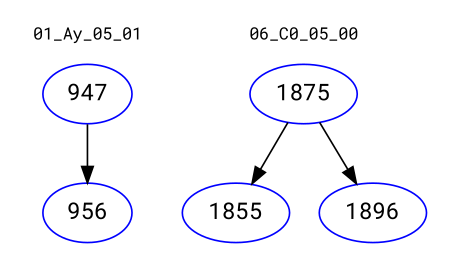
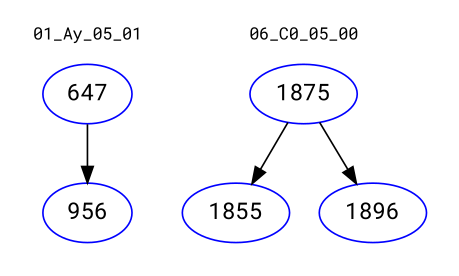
(87, 94) -> (87, 94)
